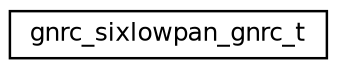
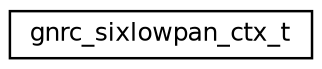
(168, 35) -> (161, 35)
